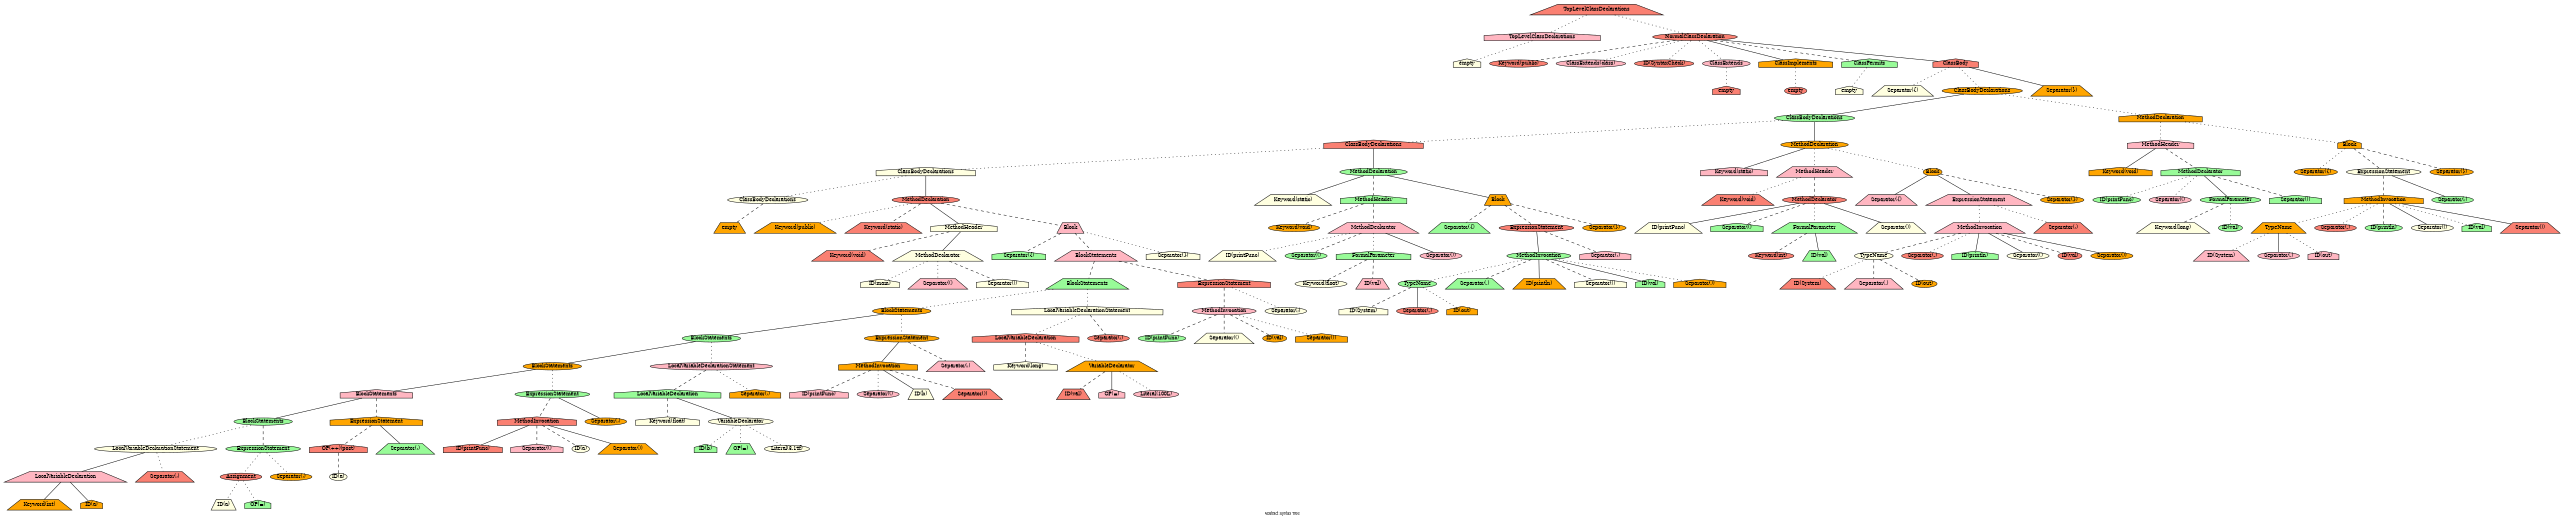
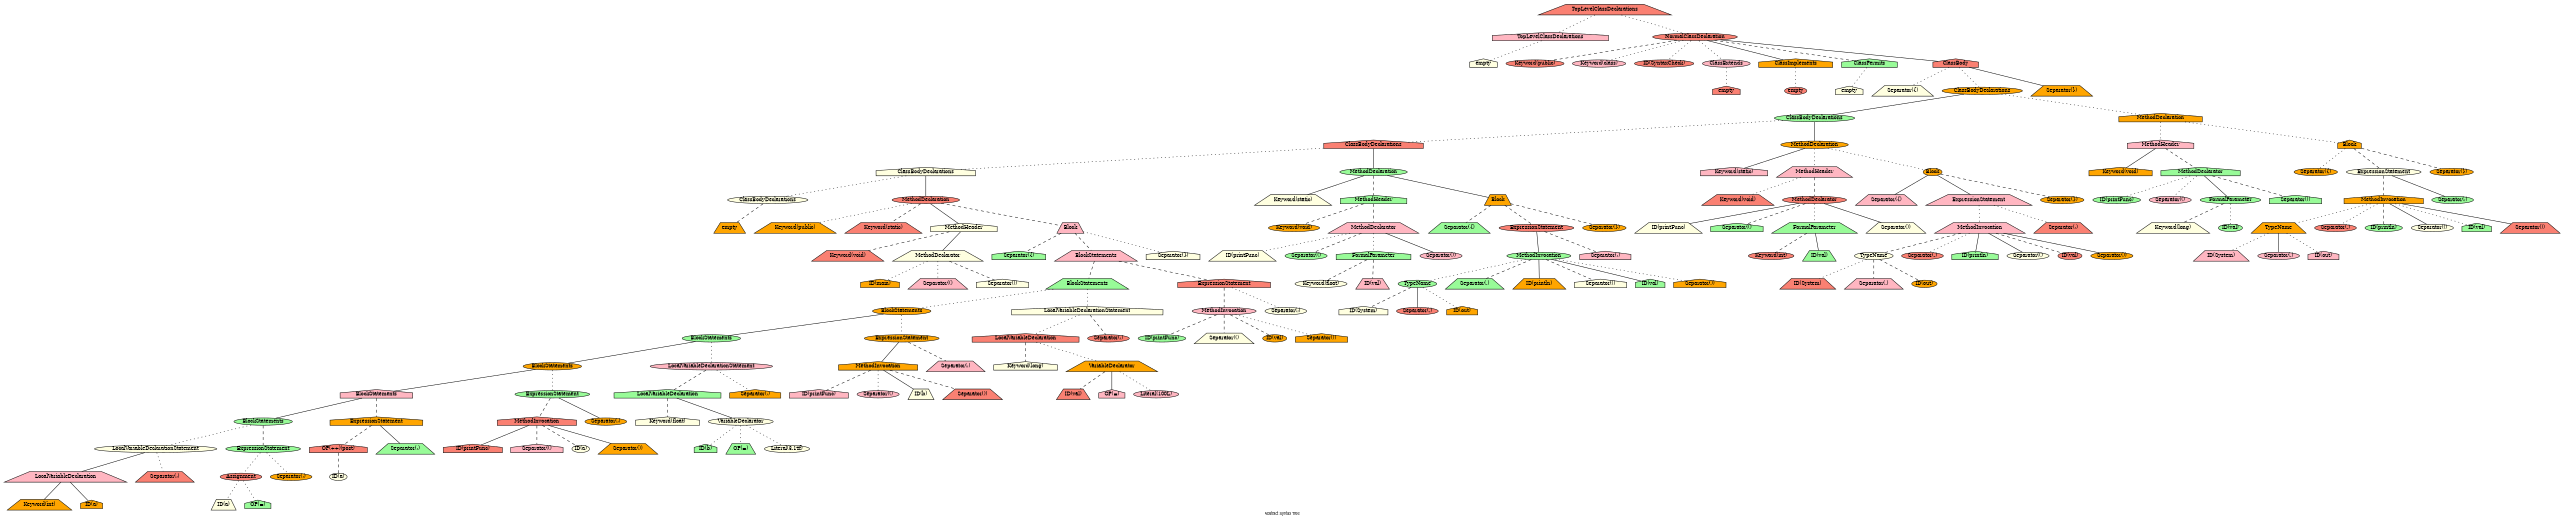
(1591, 64) -> (1599, 64)
(880, 284) -> (880, 284)
